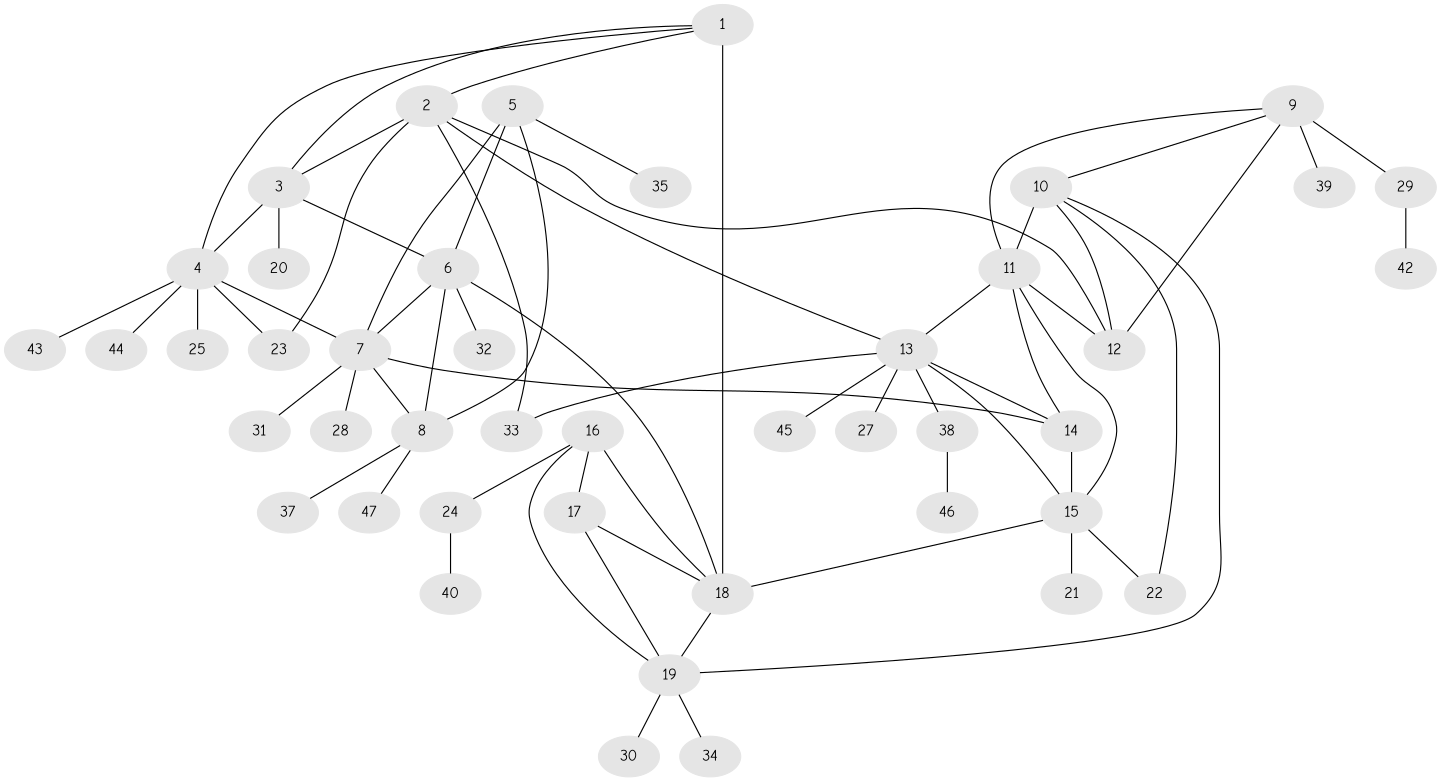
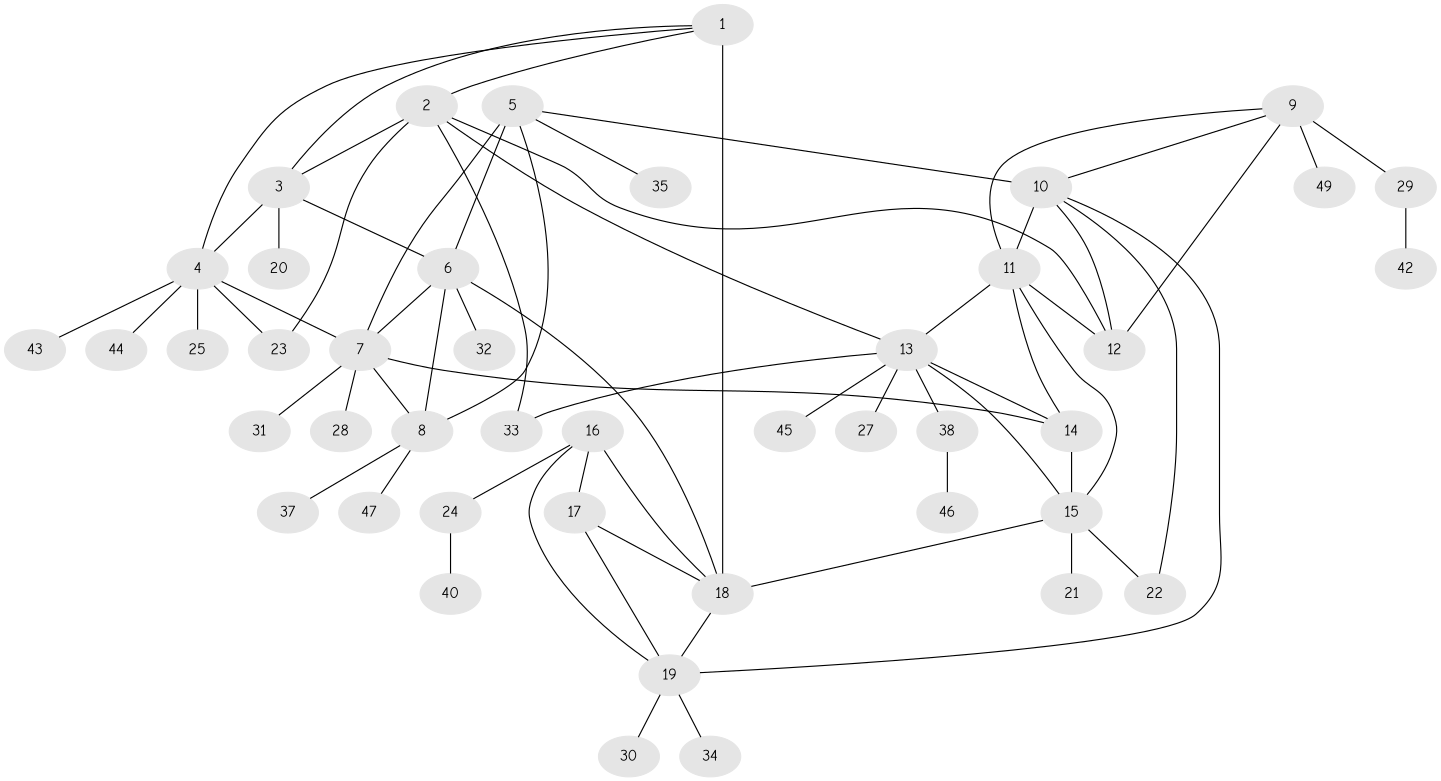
none -> (777, 147)
(1325, 187) -> (1325, 187)
